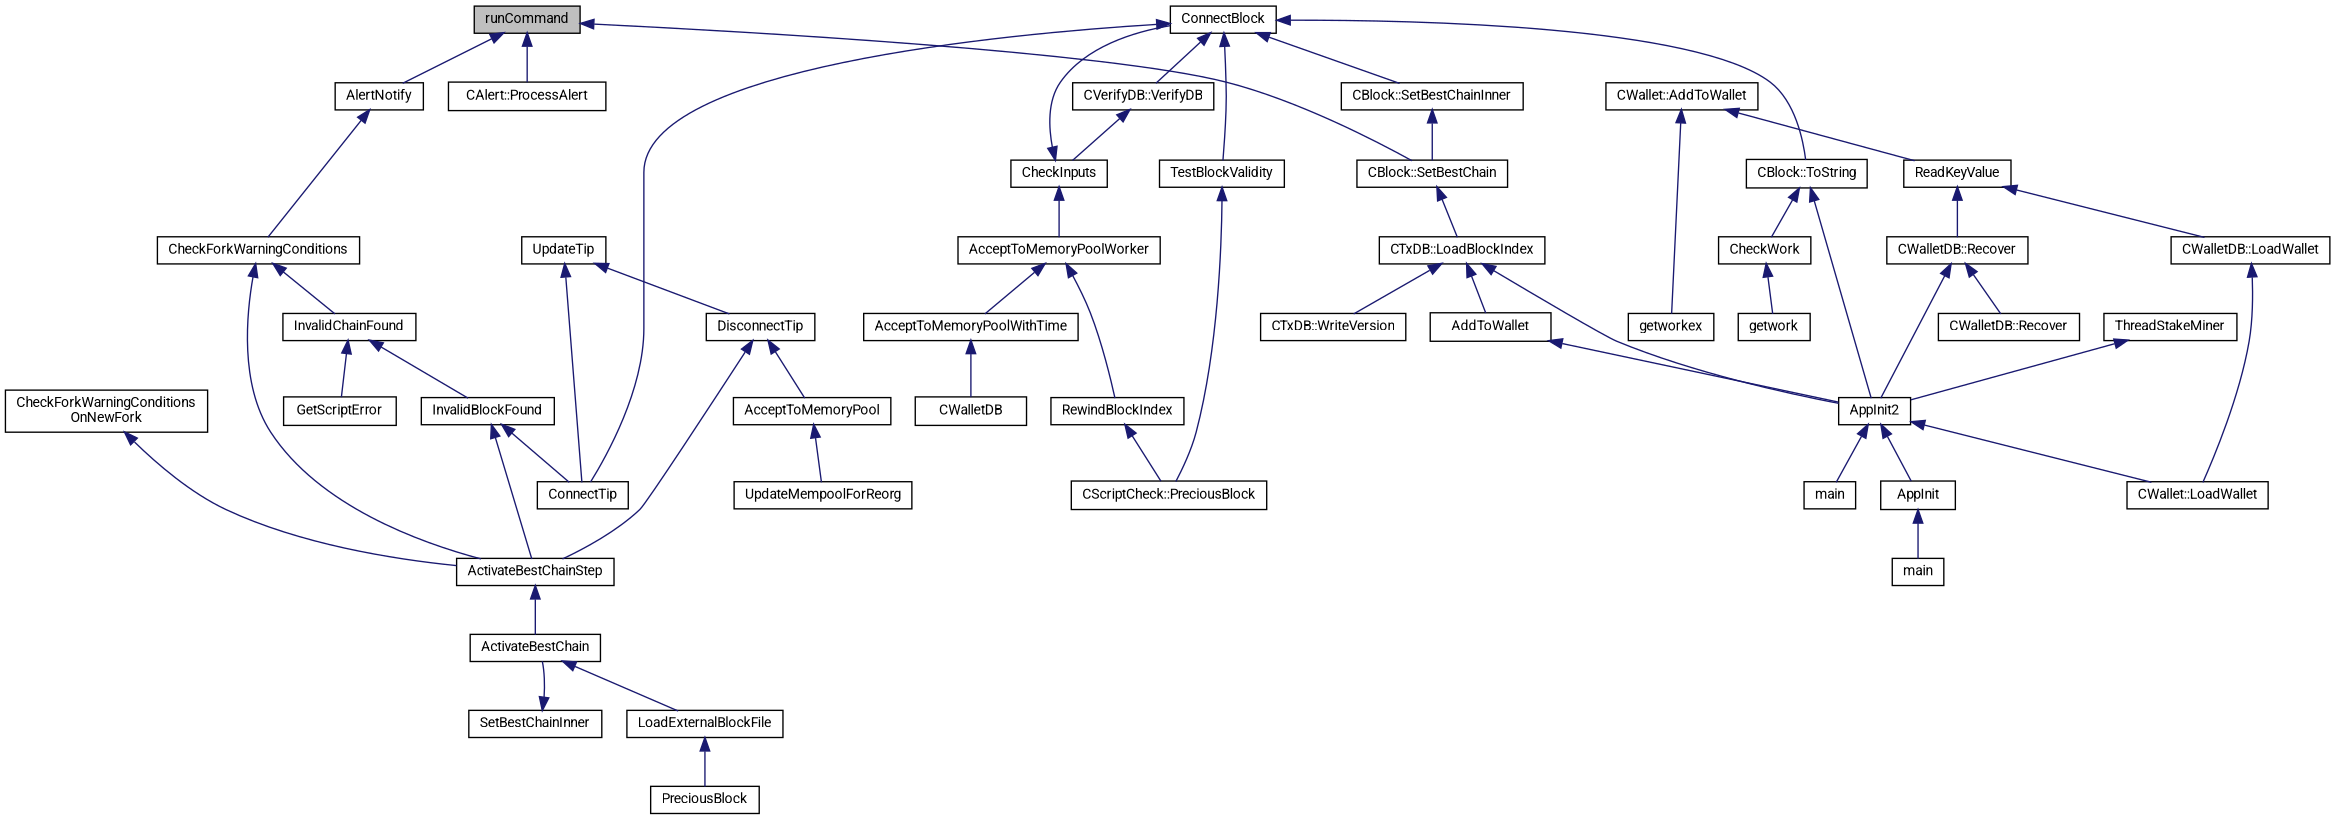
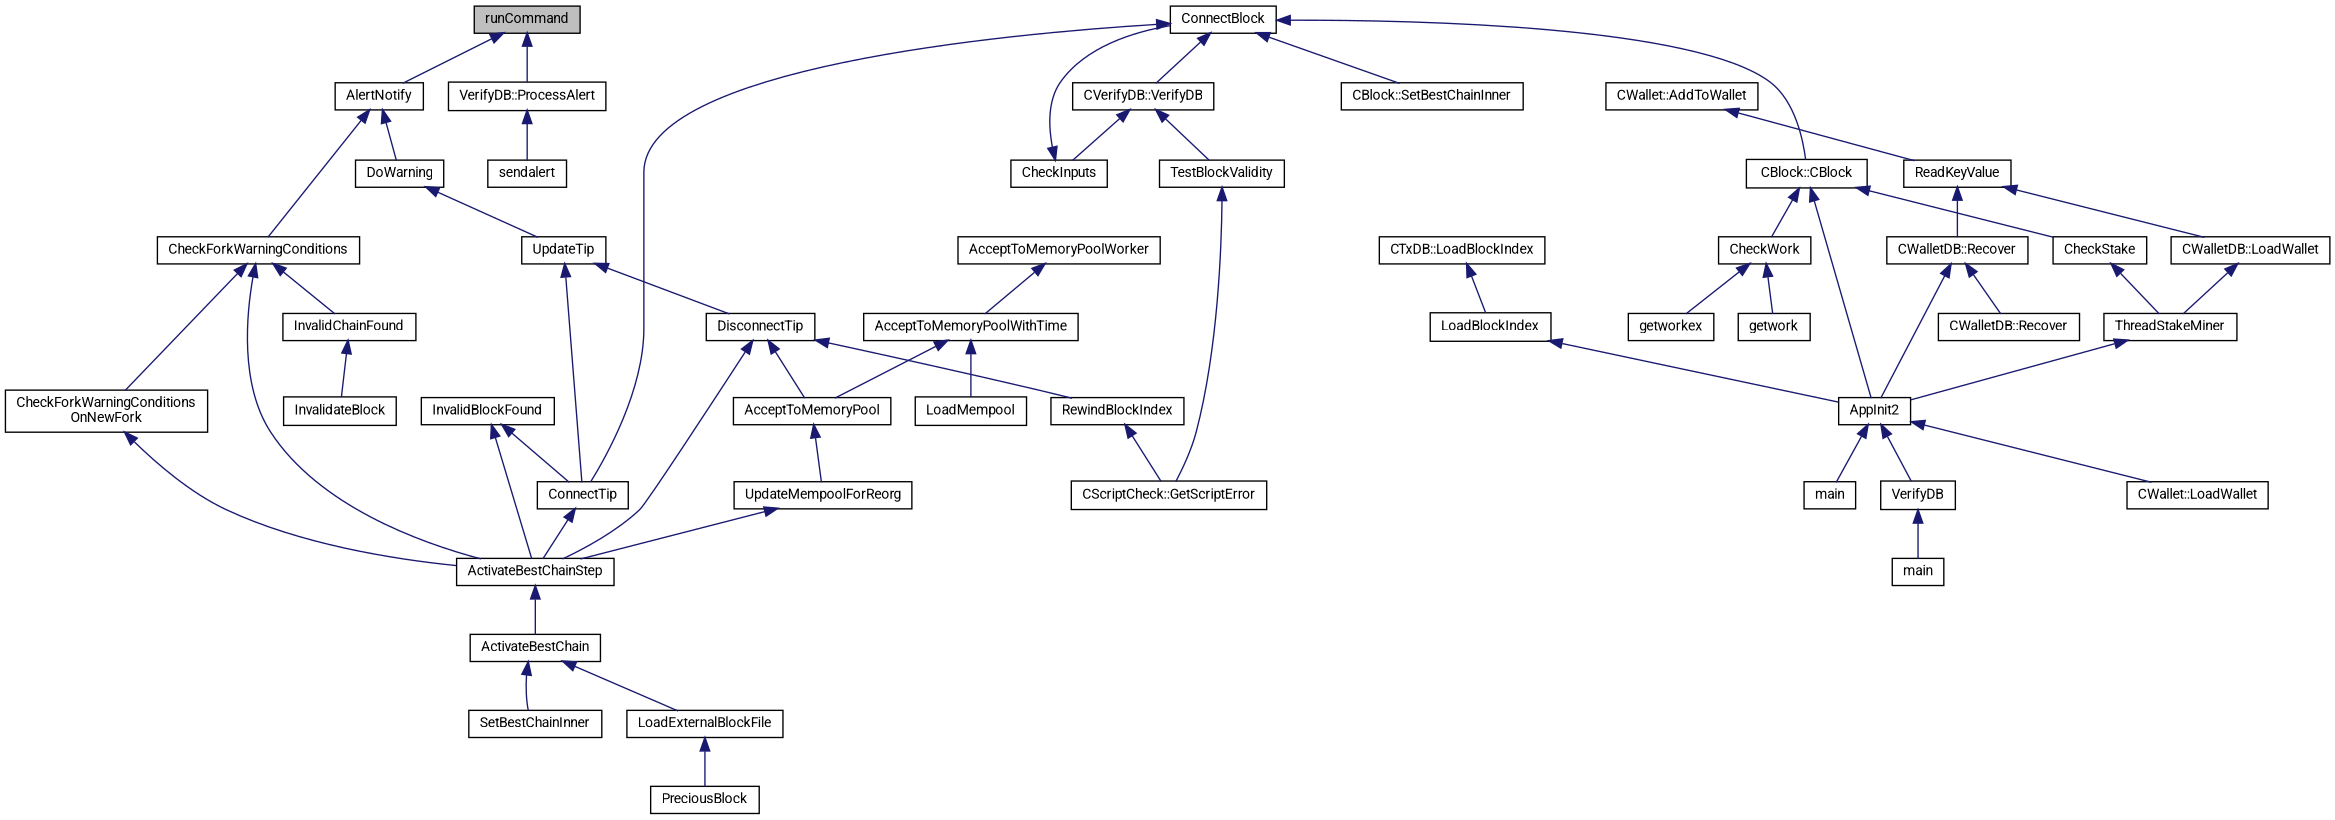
(527, 96) -> (527, 96)
(1226, 104) -> (1187, 140)
none -> (400, 174)
none -> (527, 174)
(1432, 174) -> none
(1807, 174) -> (1807, 174)
(1676, 218) -> (1713, 293)
(1059, 219) -> none
none -> (2100, 250)
(1333, 327) -> none
(1491, 327) -> (1491, 327)
none -> (181, 332)
(1098, 335) -> (950, 370)
(1641, 351) -> none
none -> (885, 372)
(425, 373) -> none
(2240, 383) -> (2205, 293)
(340, 411) -> (340, 411)
(971, 411) -> (971, 411)
(1169, 495) -> (1169, 495)
(1918, 495) -> (1918, 495)
none -> (673, 535)
none -> (555, 539)
(544, 679) -> (526, 693)
